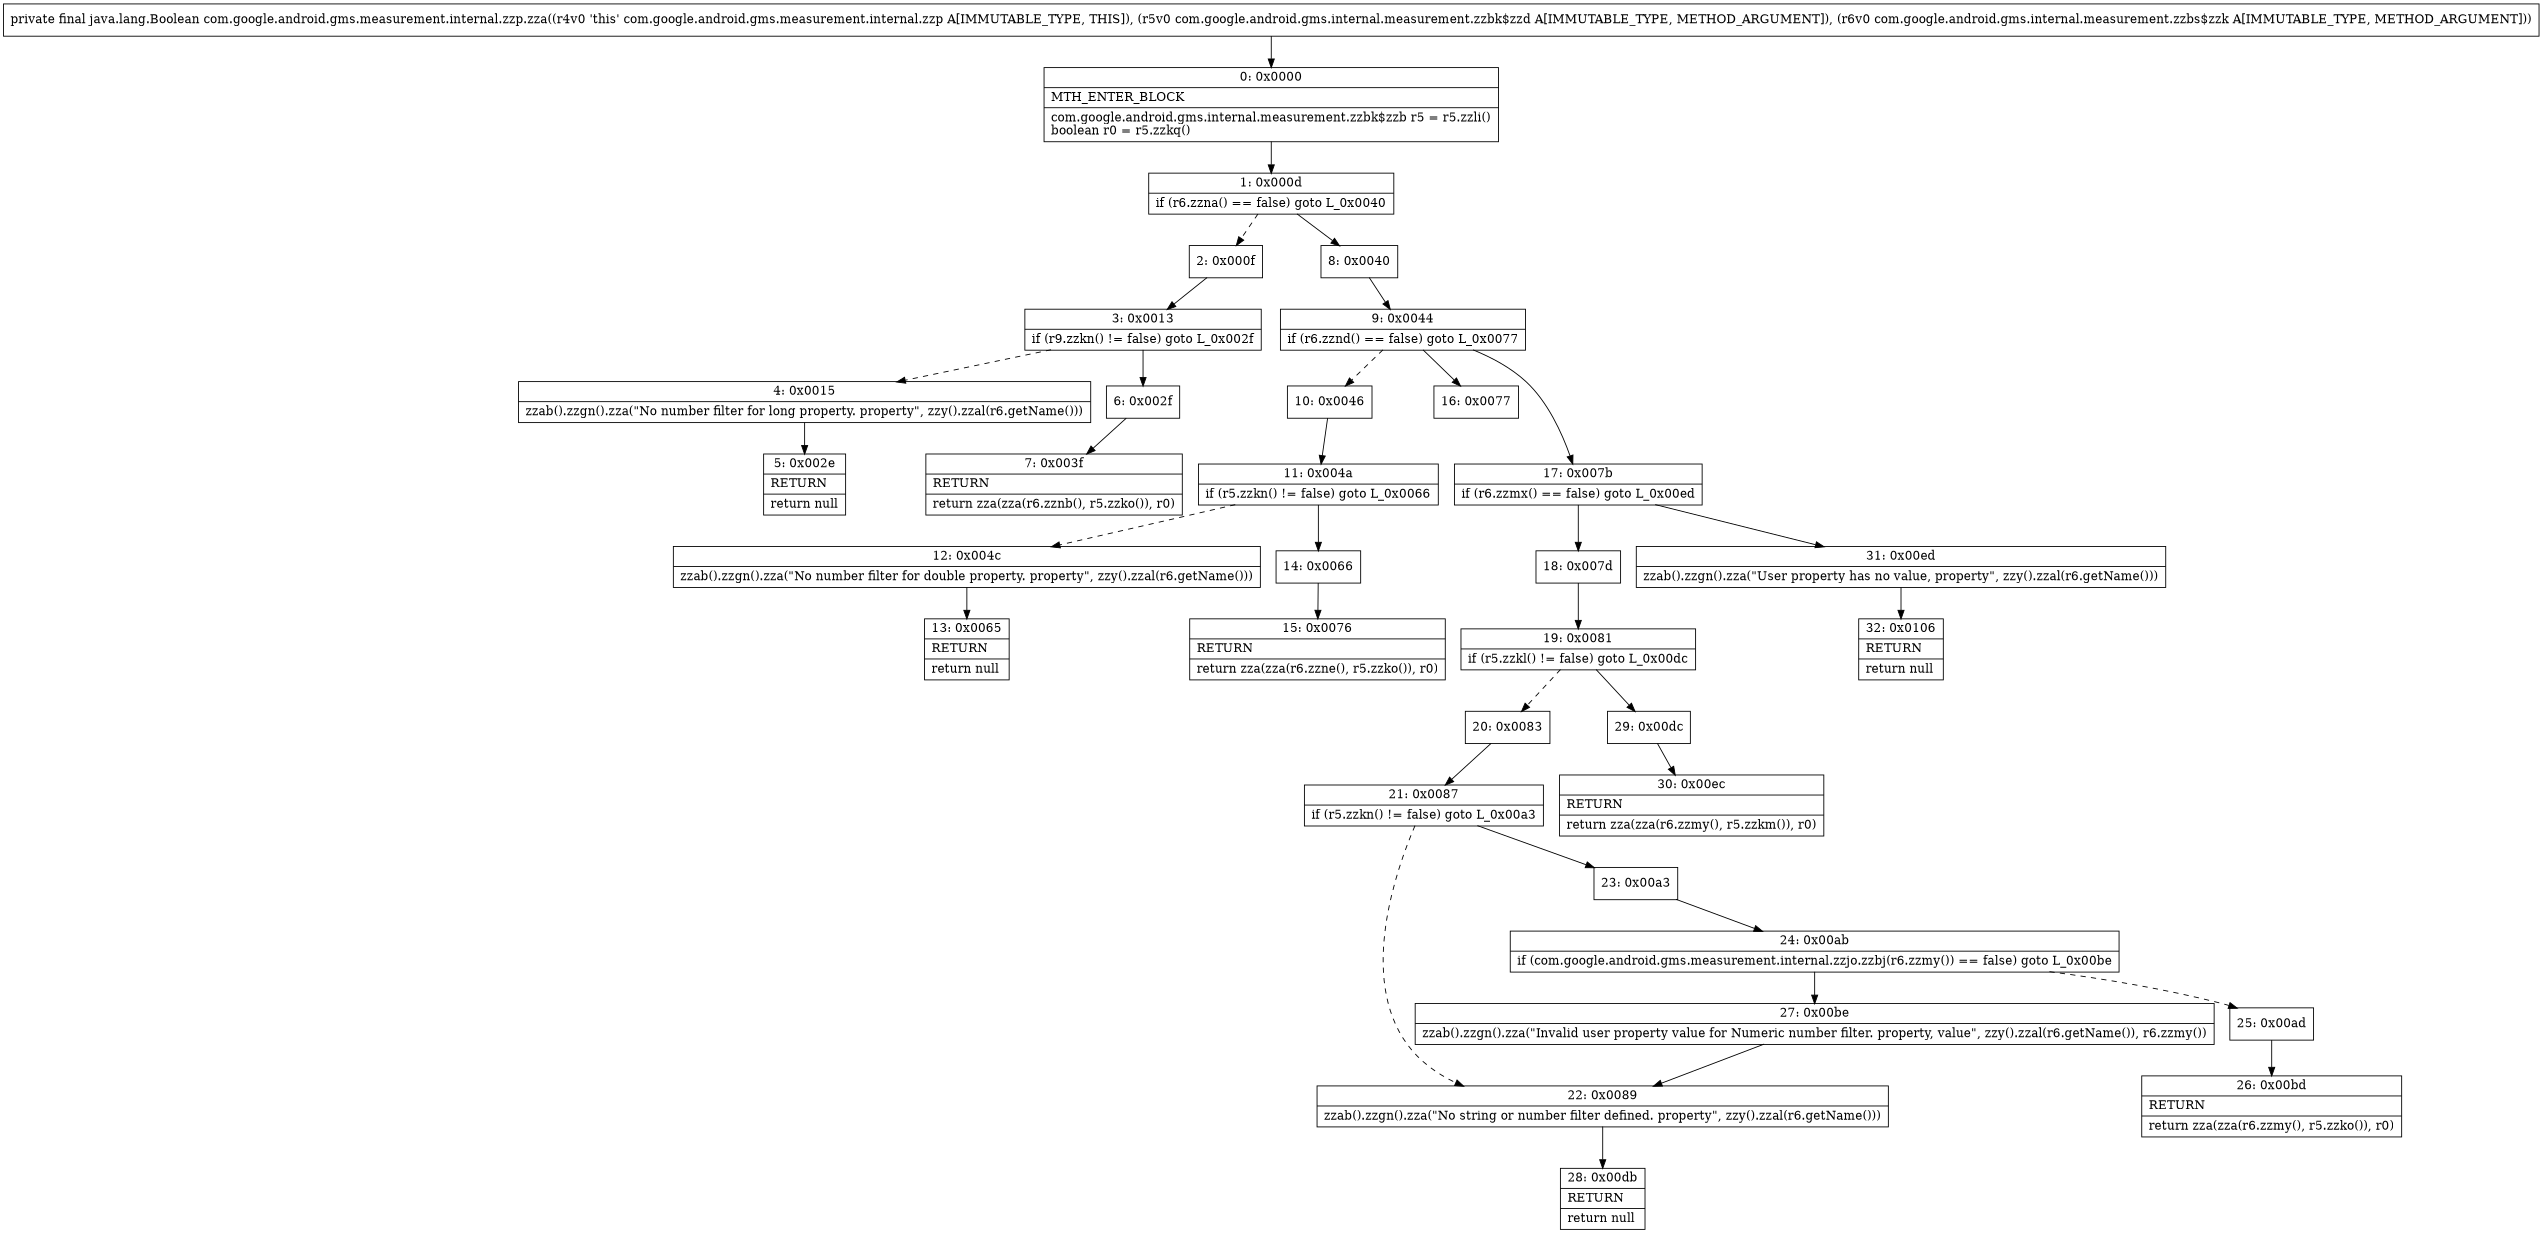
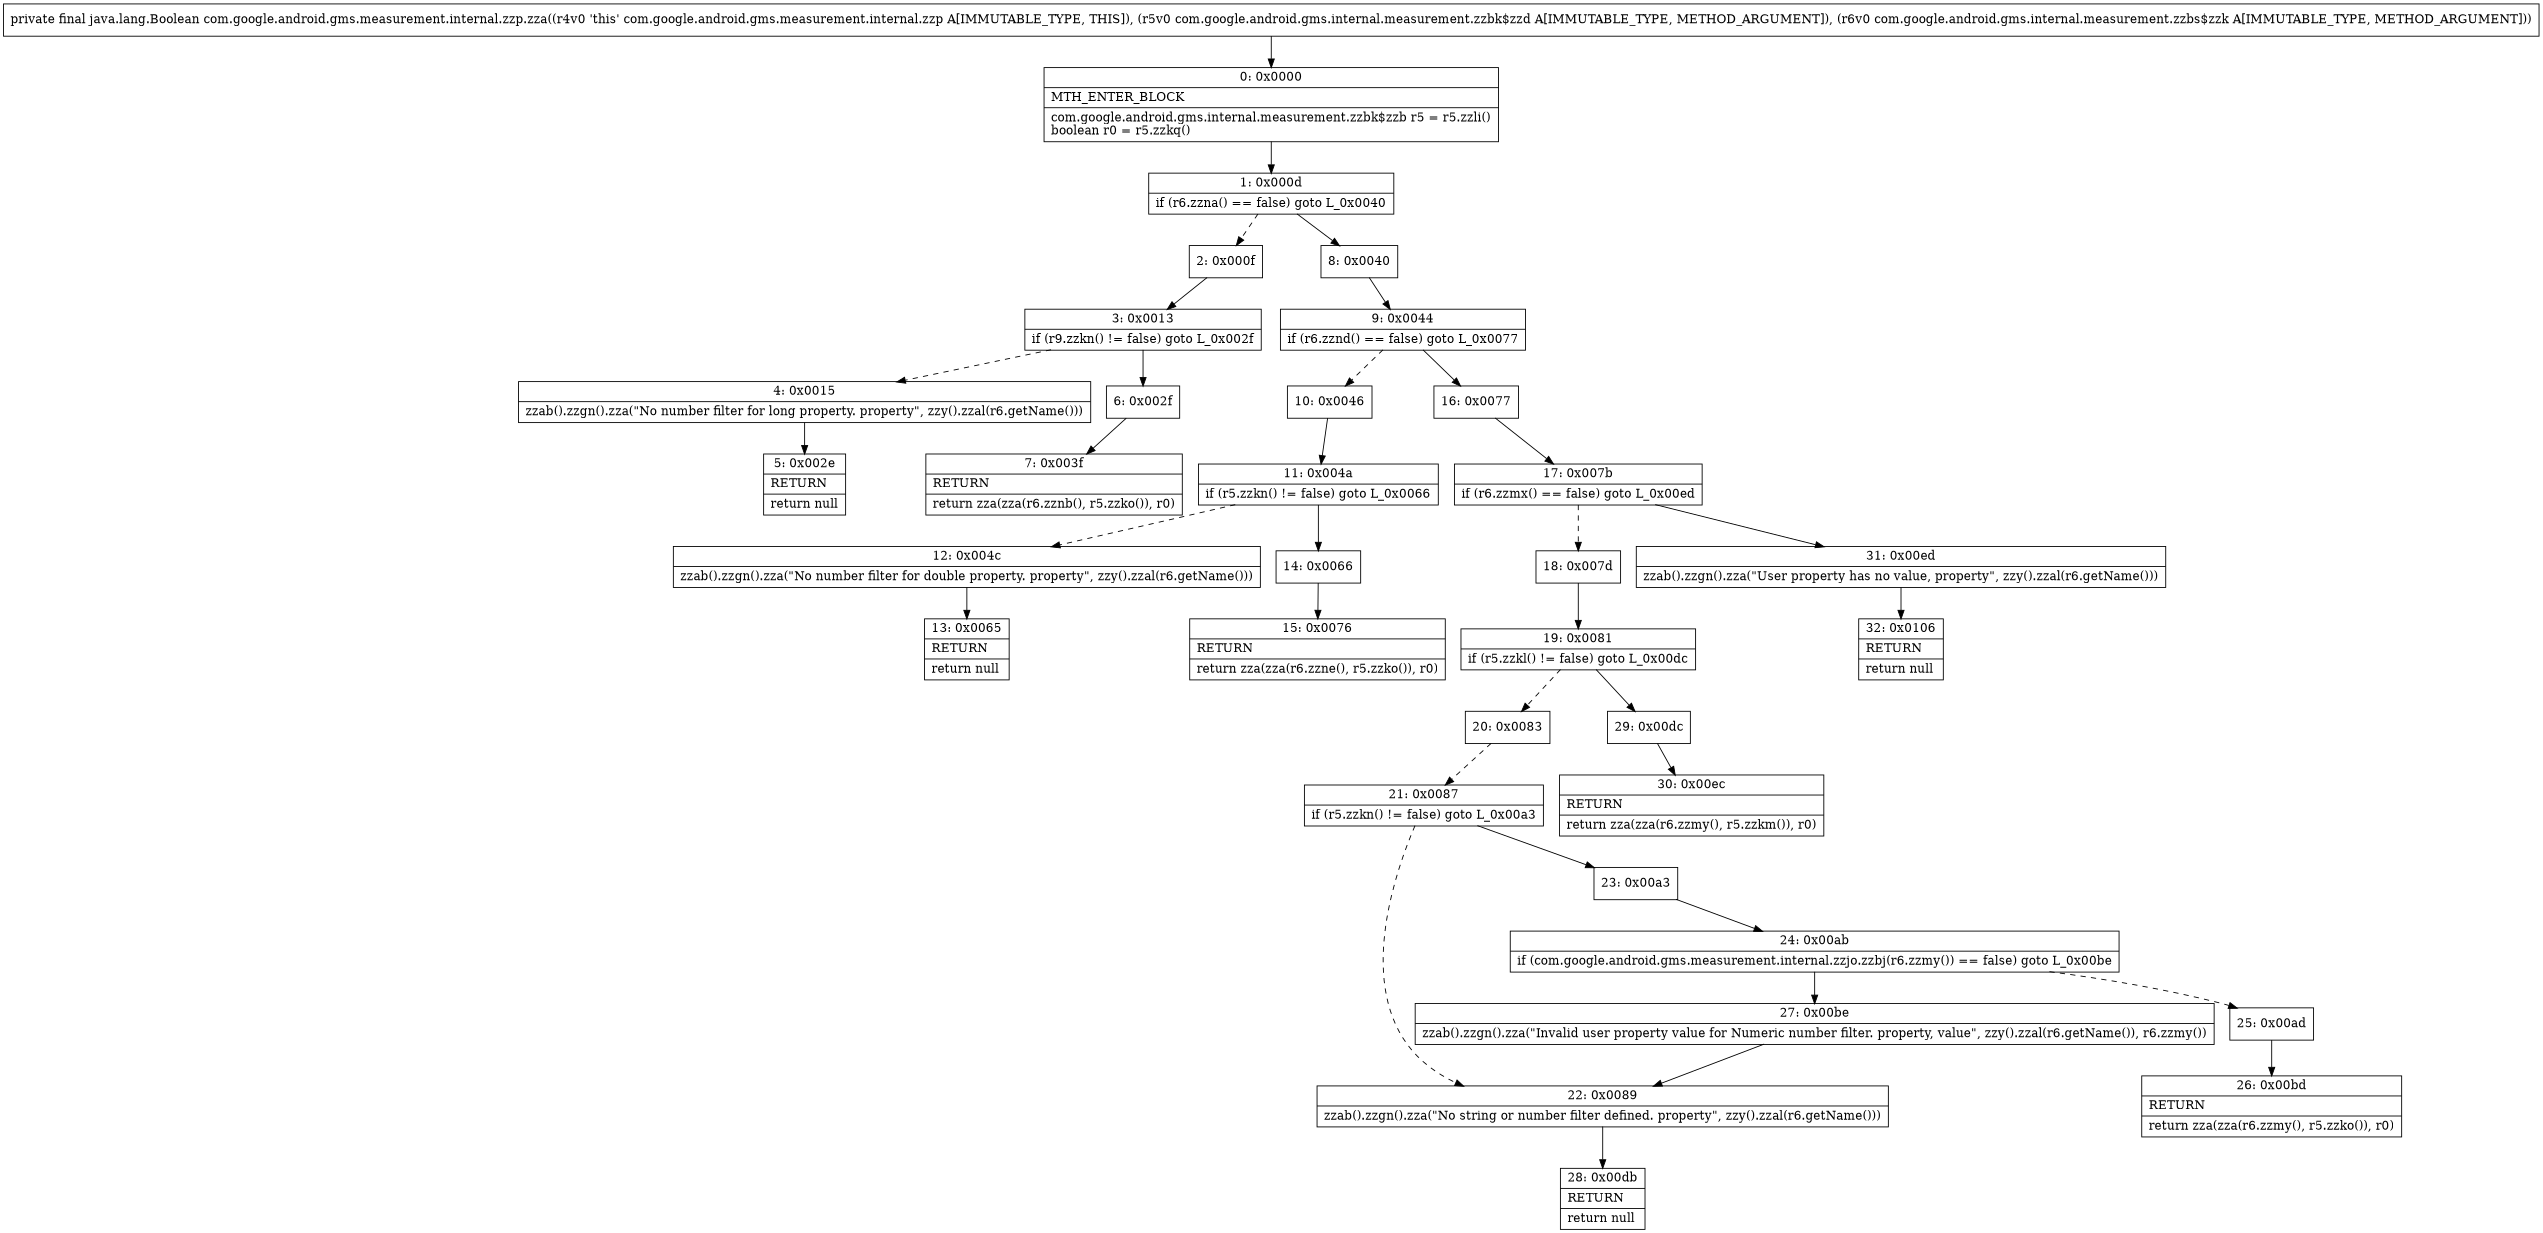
(1535, 391) -> (1521, 438)
(1578, 524) -> (1578, 524)
(1471, 761) -> (1471, 761)
